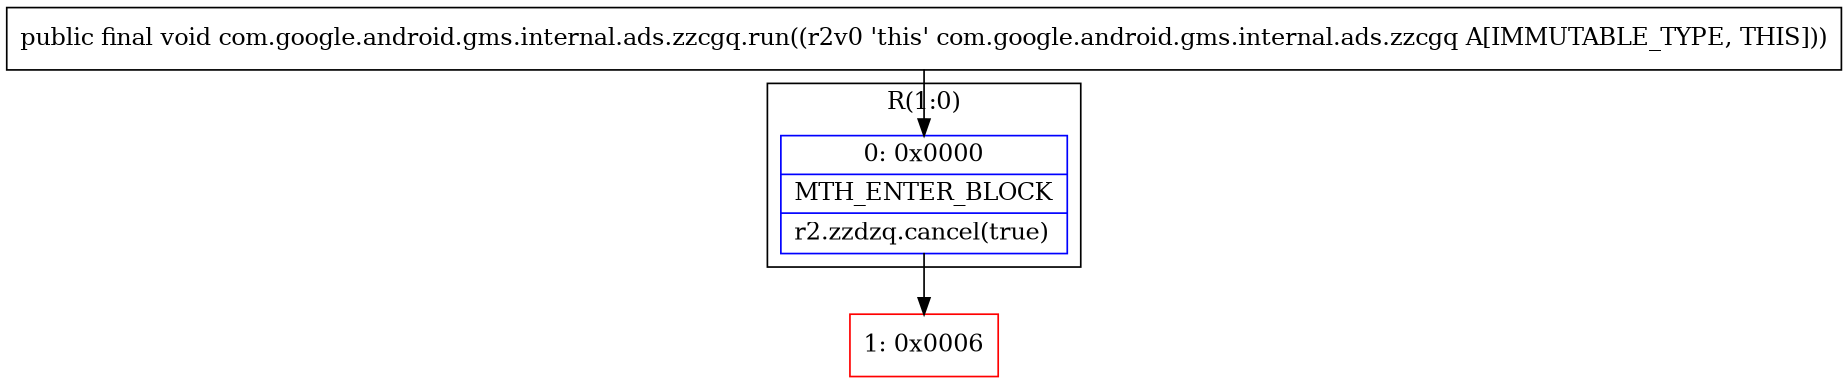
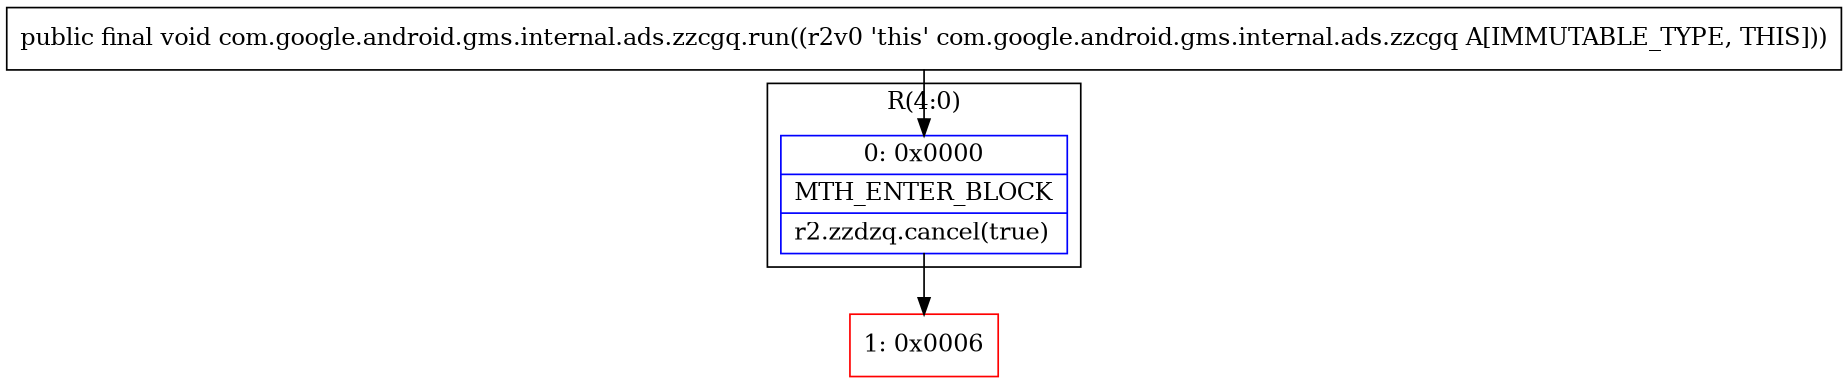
(924, 103) -> (924, 103)
